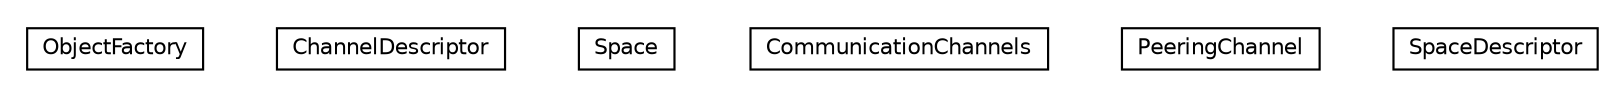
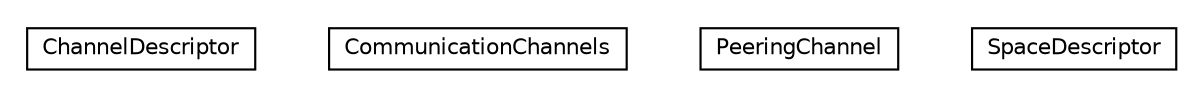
(114, 48) -> none
(627, 48) -> none
